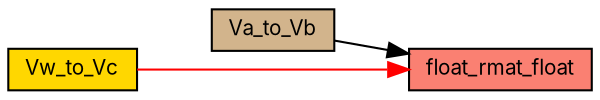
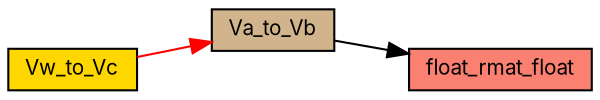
(262, 70) -> (164, 52)
